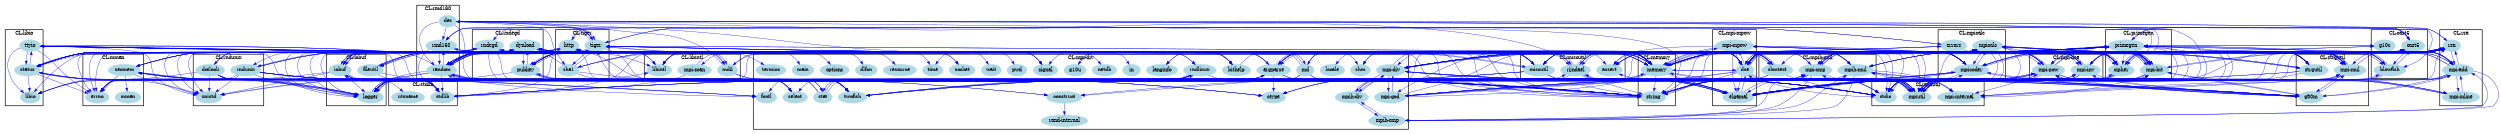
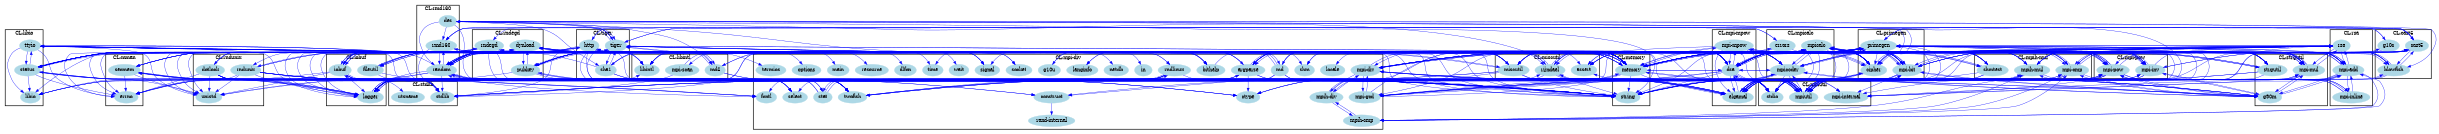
(2066, 58) -> (2131, 58)
(1017, 70) -> none
(2190, 81) -> none
(128, 97) -> none
